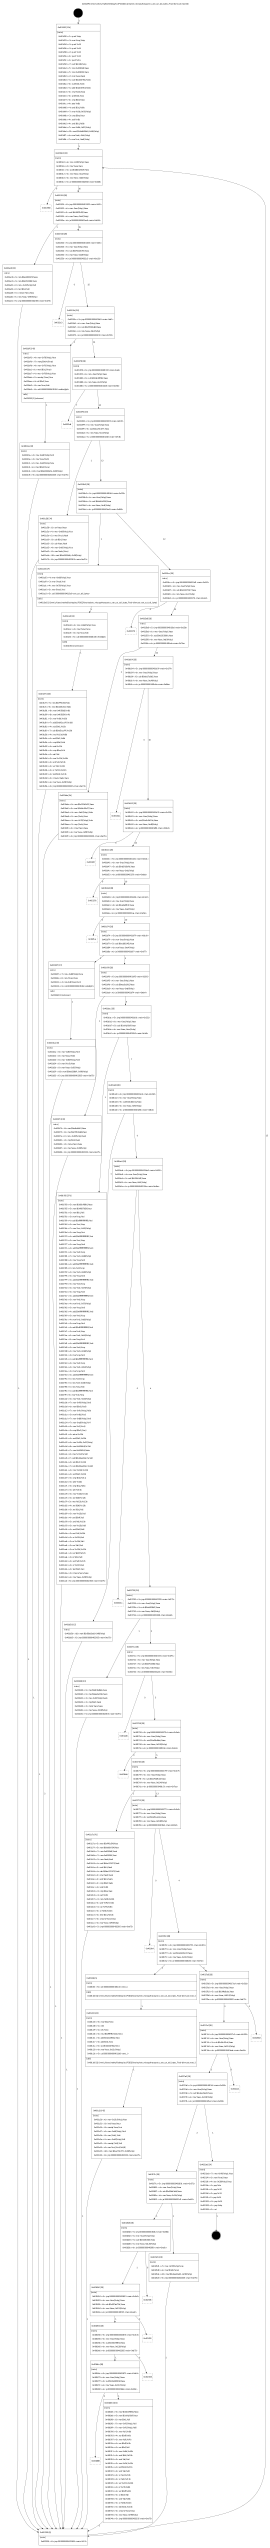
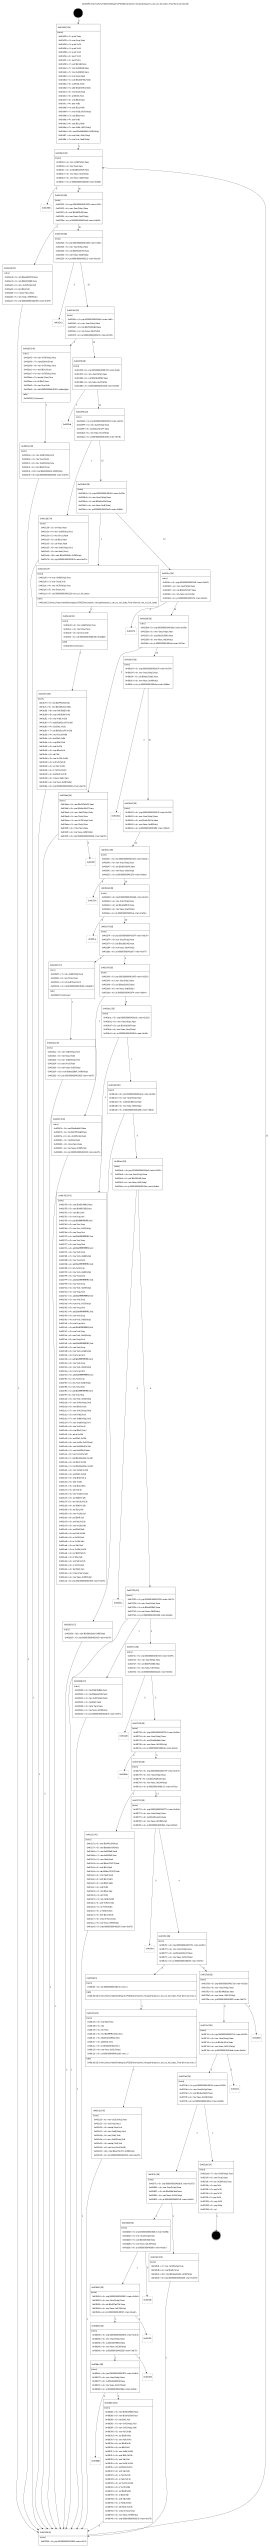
(110, 842) -> (88, 849)
(61, 2056) -> (71, 2062)
